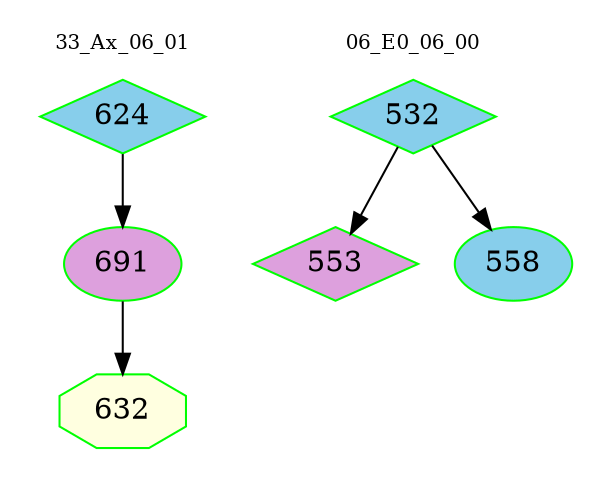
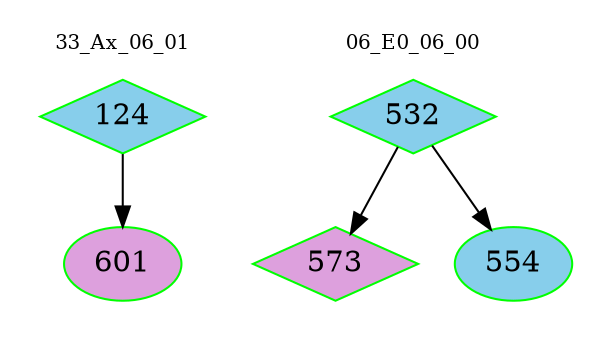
(123, 117) -> (123, 117)
(123, 264) -> (123, 264)
(336, 264) -> (336, 264)
(514, 264) -> (514, 264)
(123, 411) -> none
